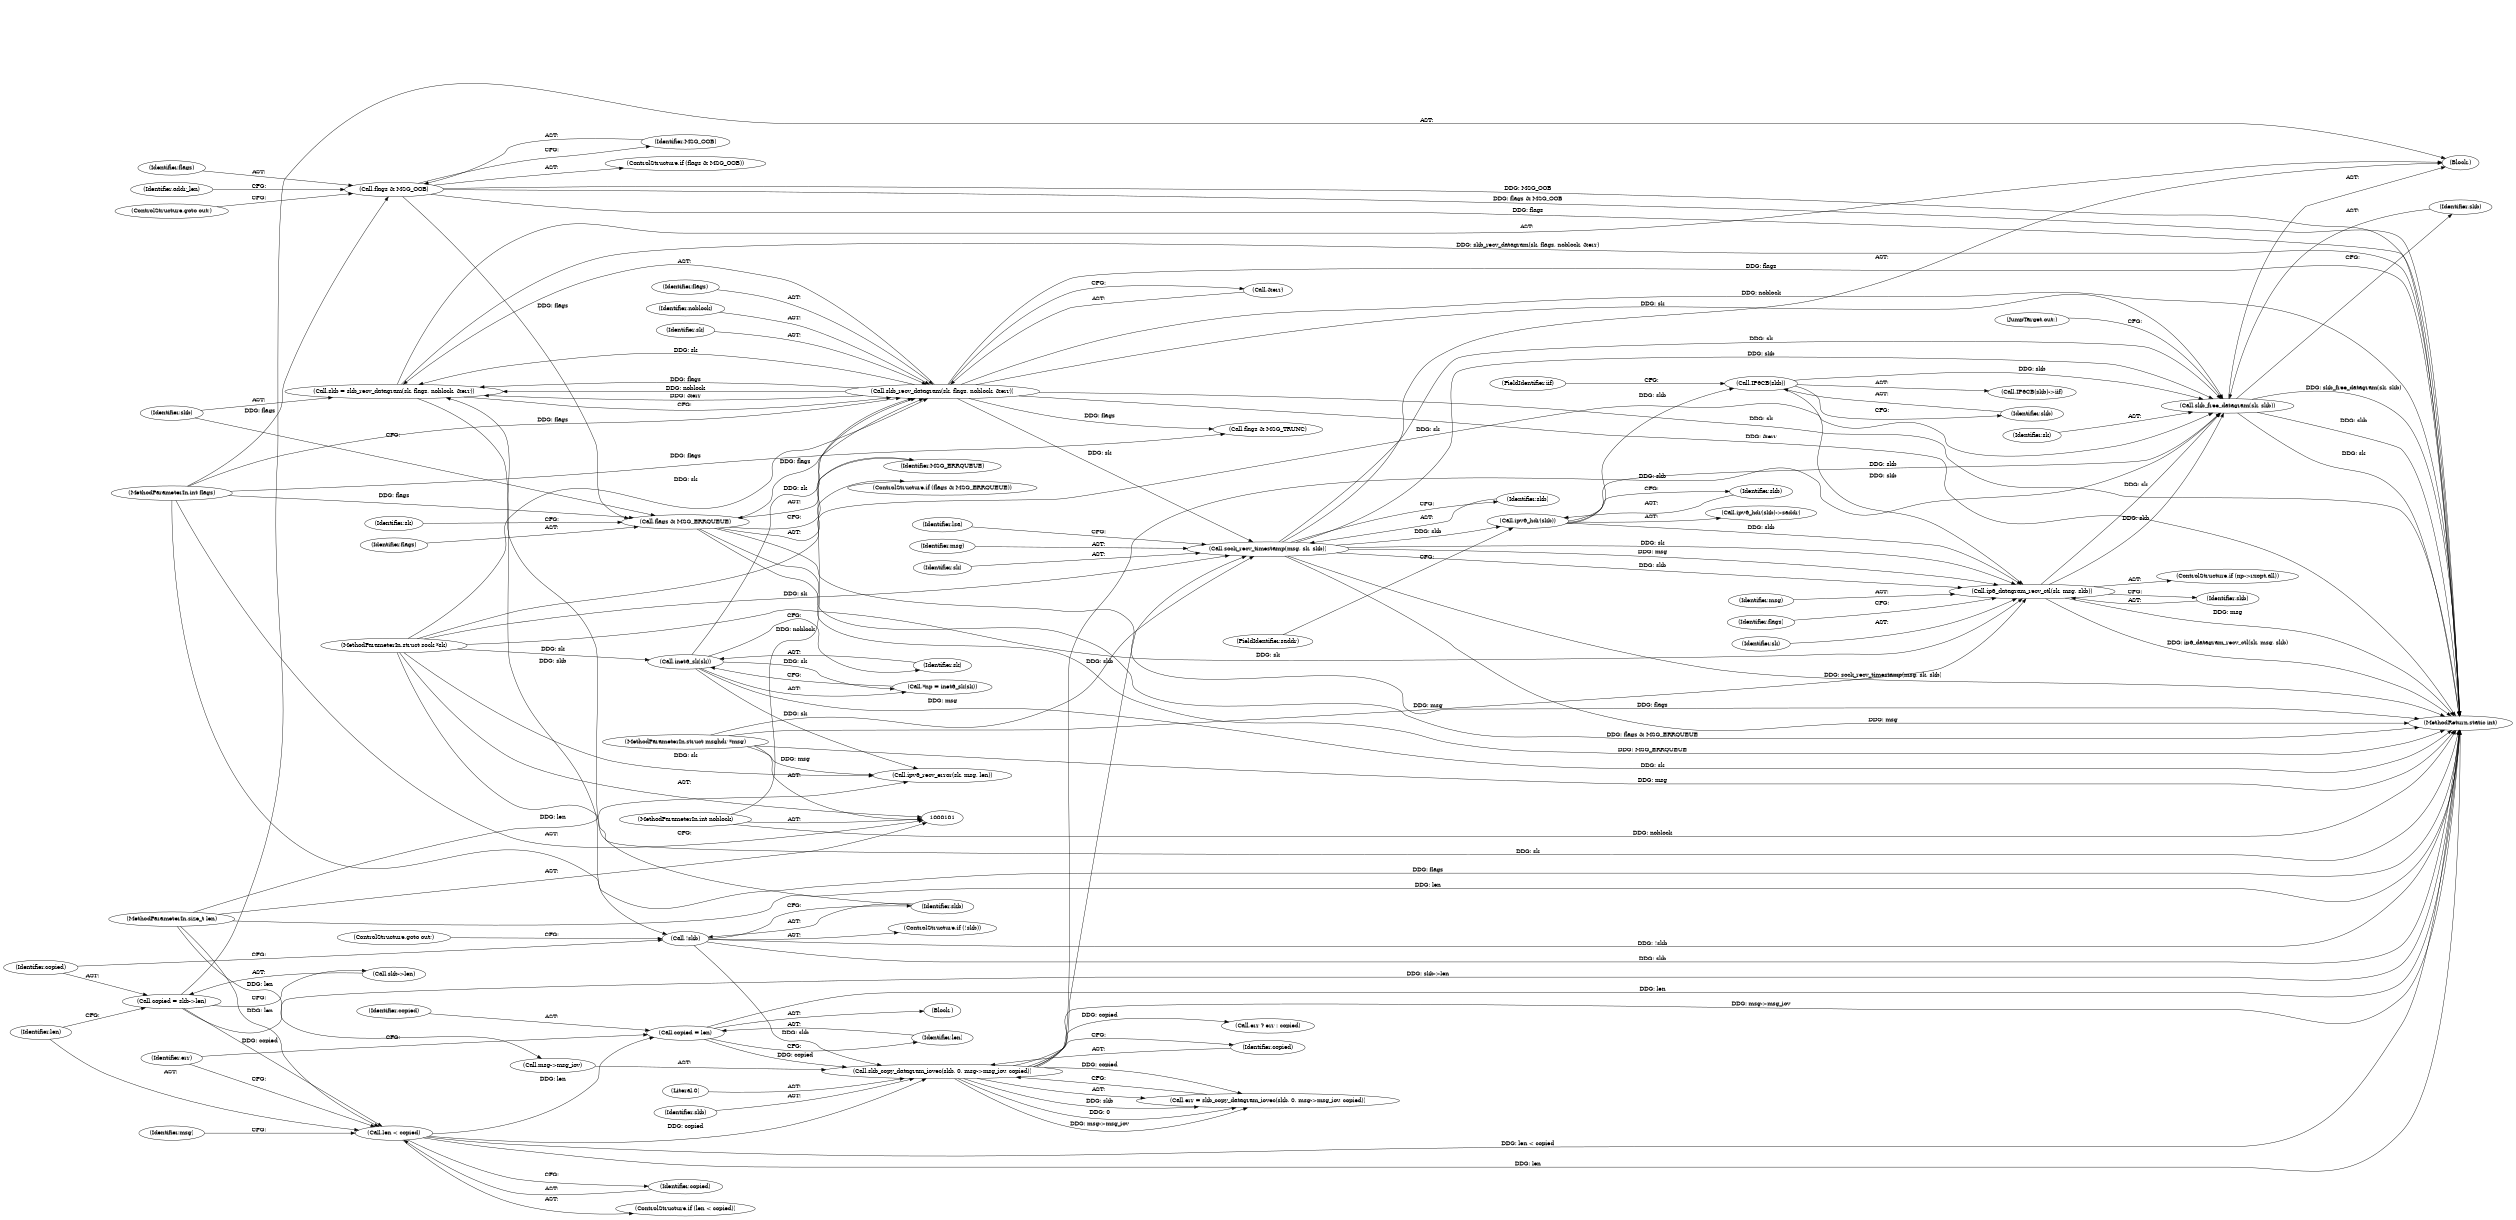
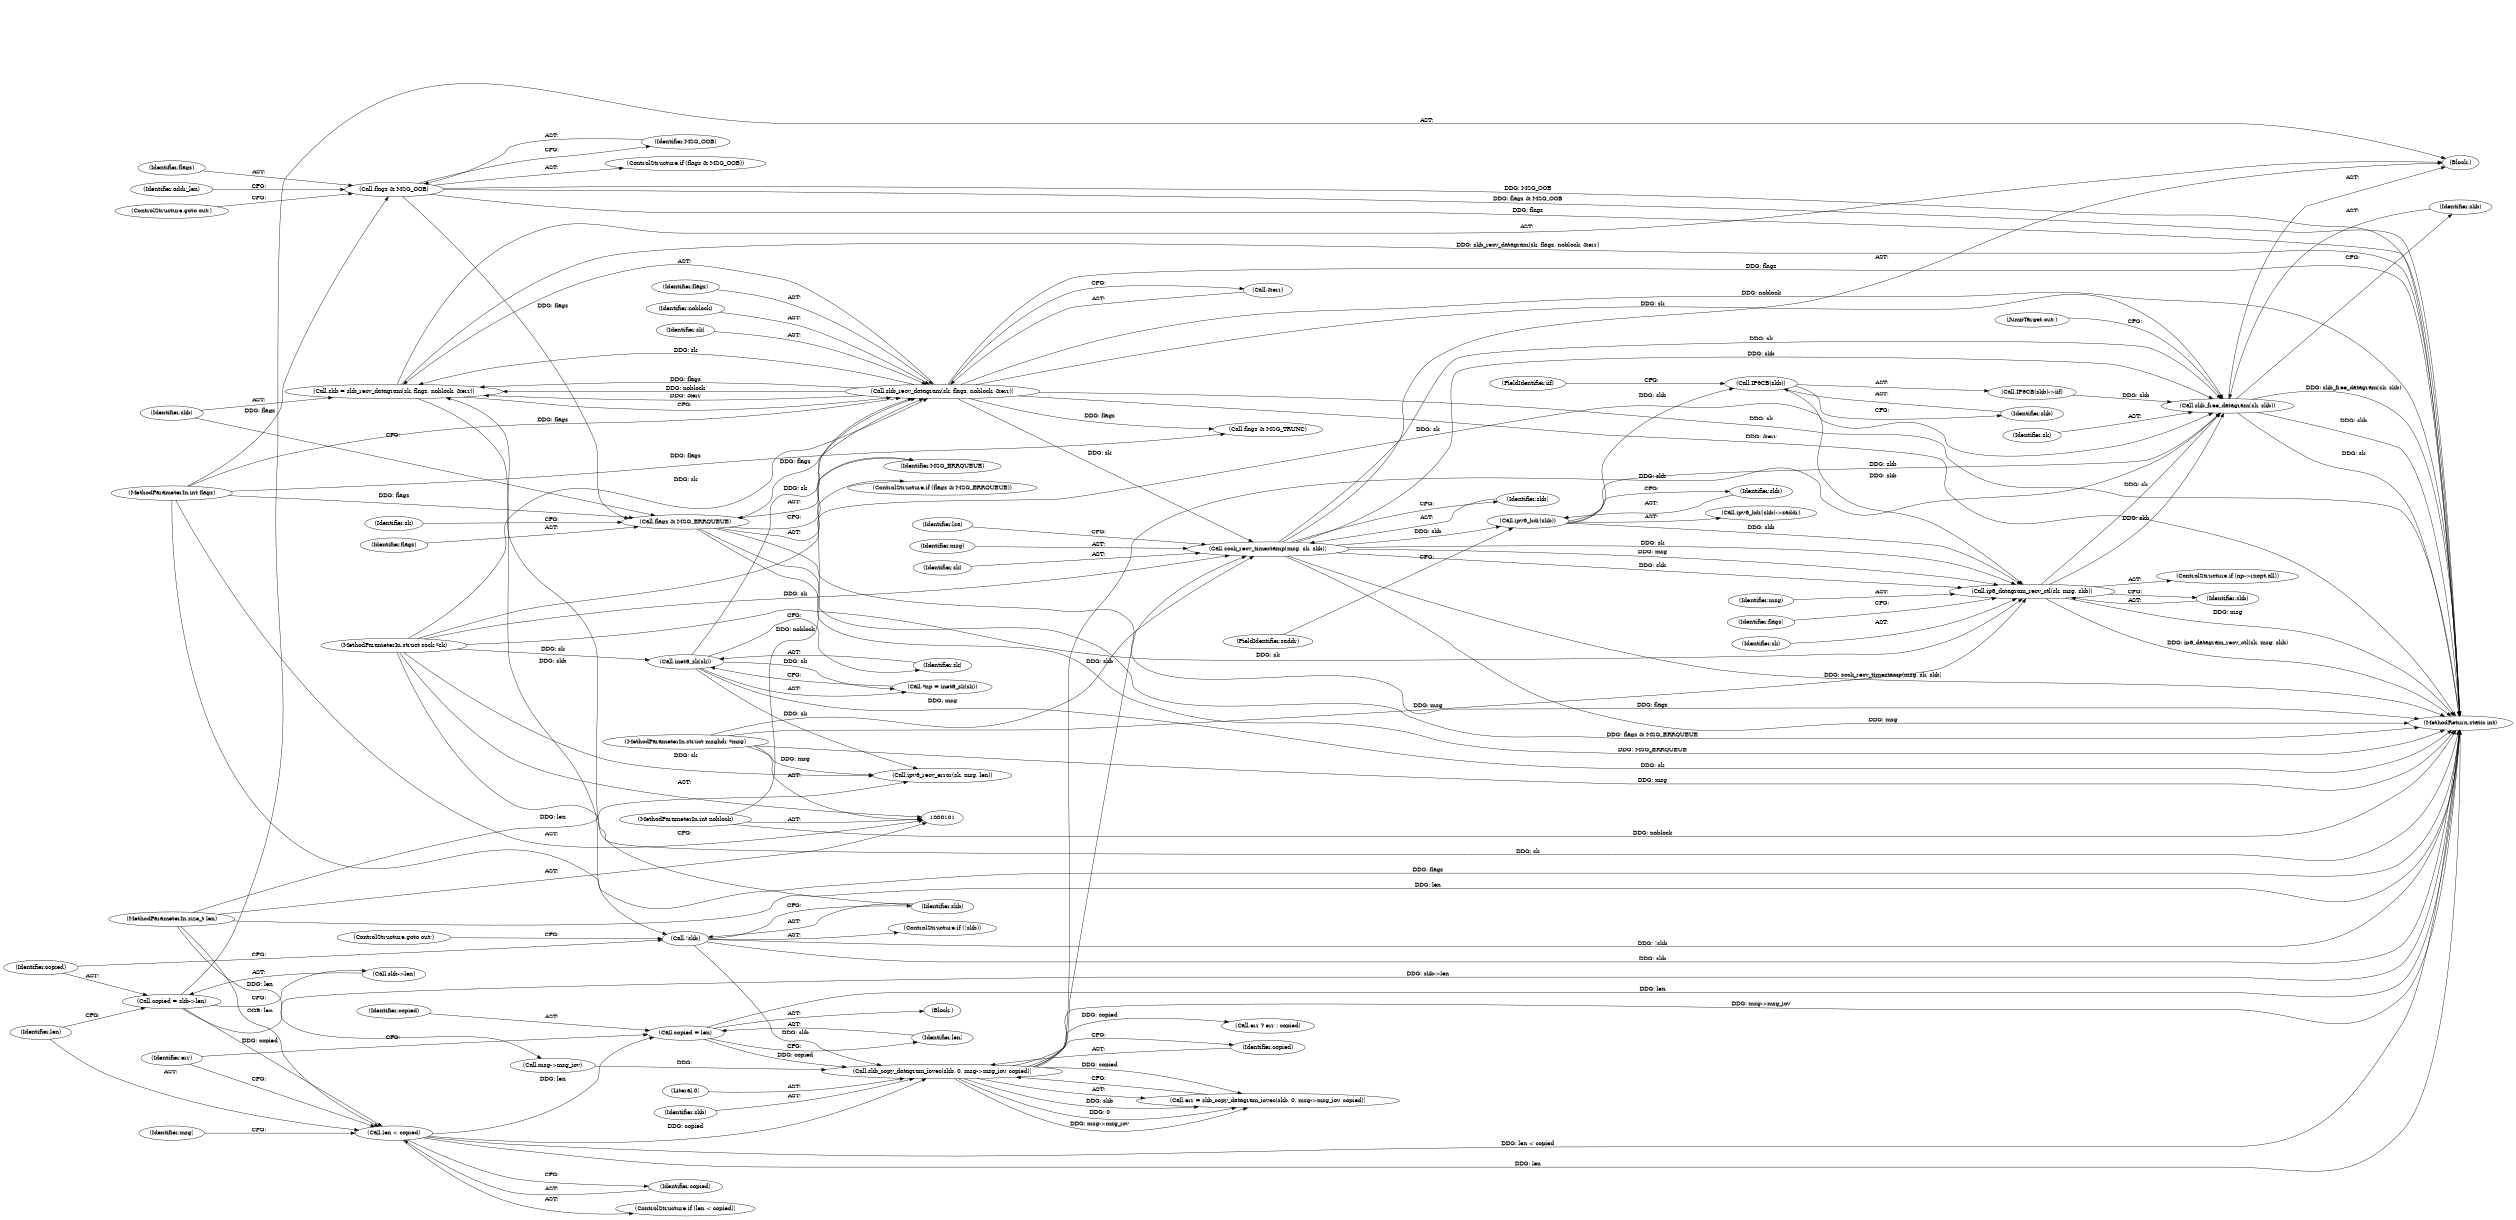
(1997, 372) -> (2120, 398)
(260, 1011) -> (260, 1011)
(685, 1063) -> (685, 1063)
